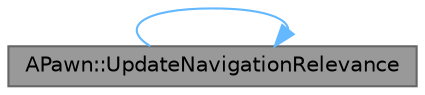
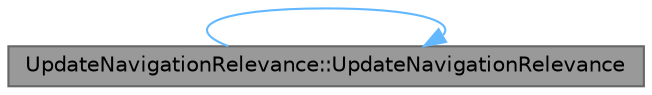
(213, 66) -> (326, 66)
